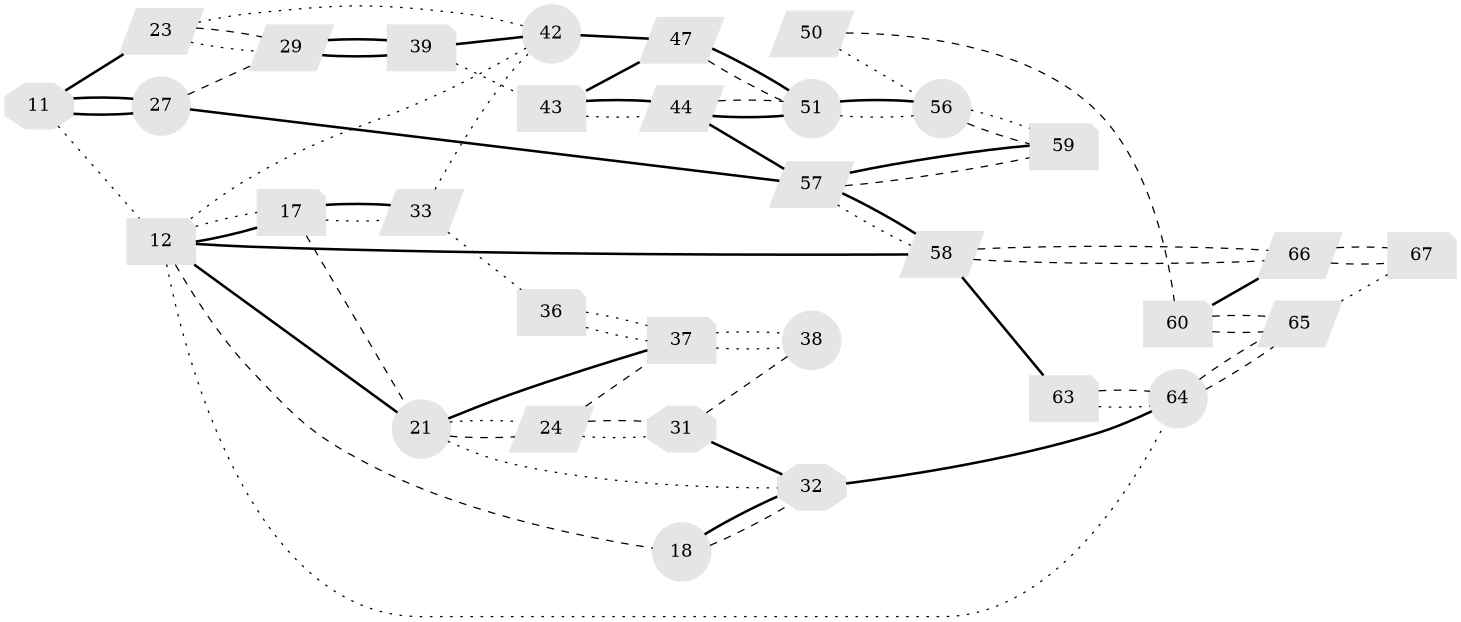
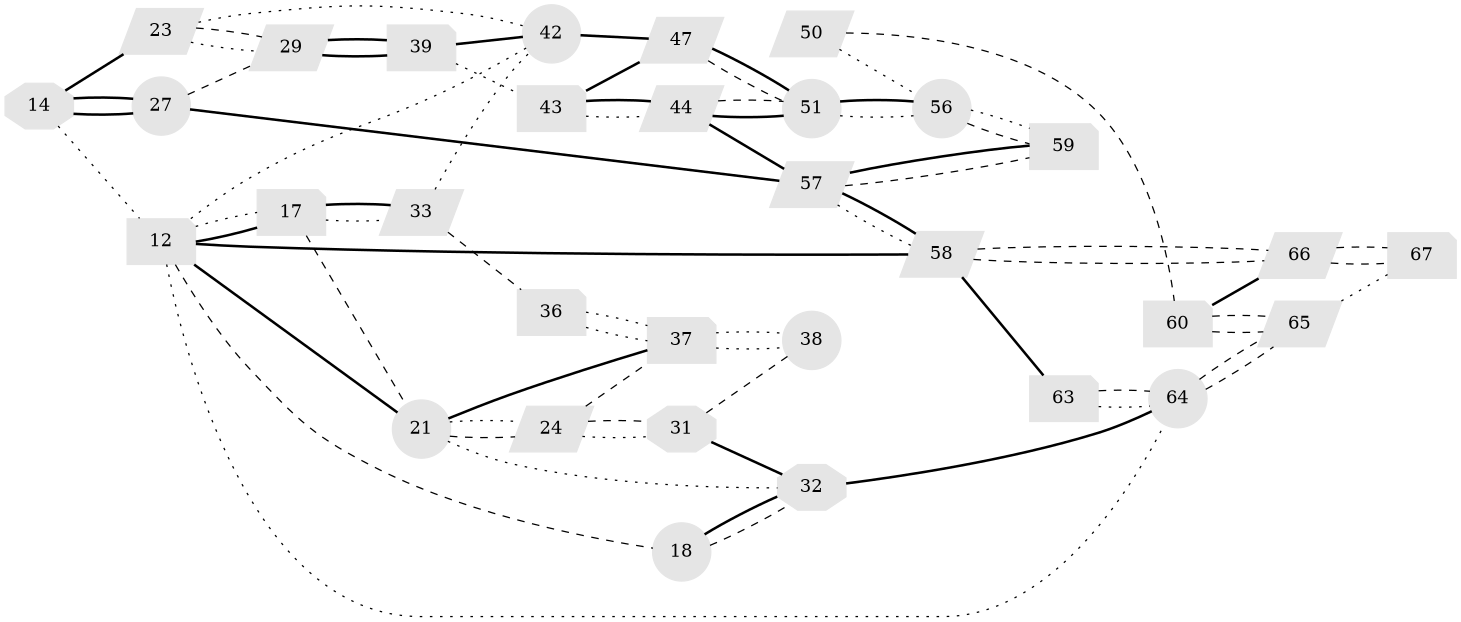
(39, 106) -> (39, 106)
(485, 261) -> (485, 261)
